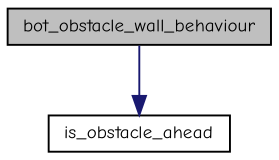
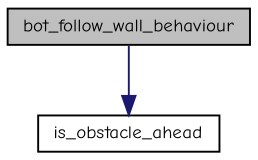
(139, 27) -> (129, 27)
